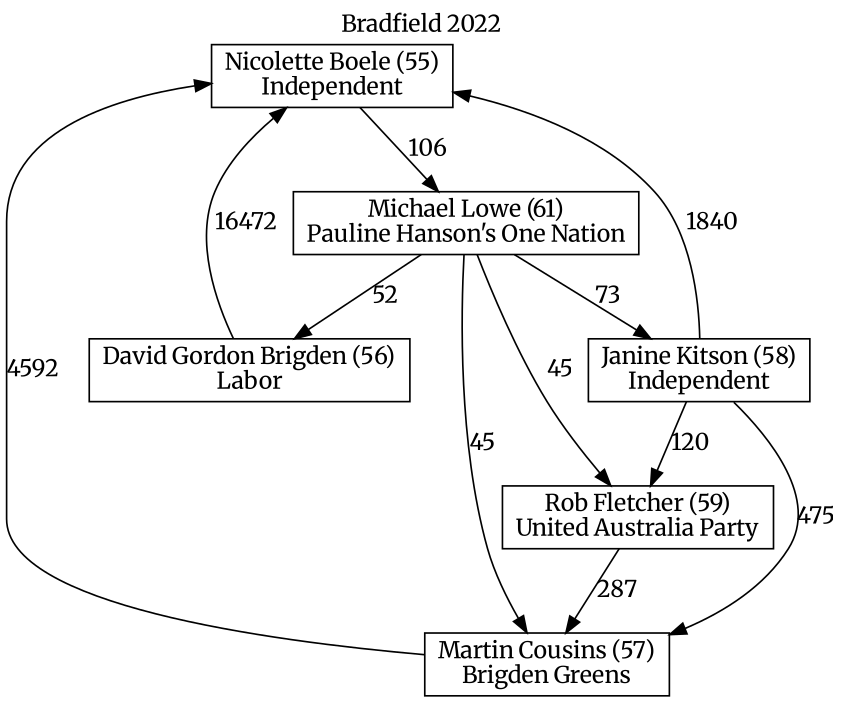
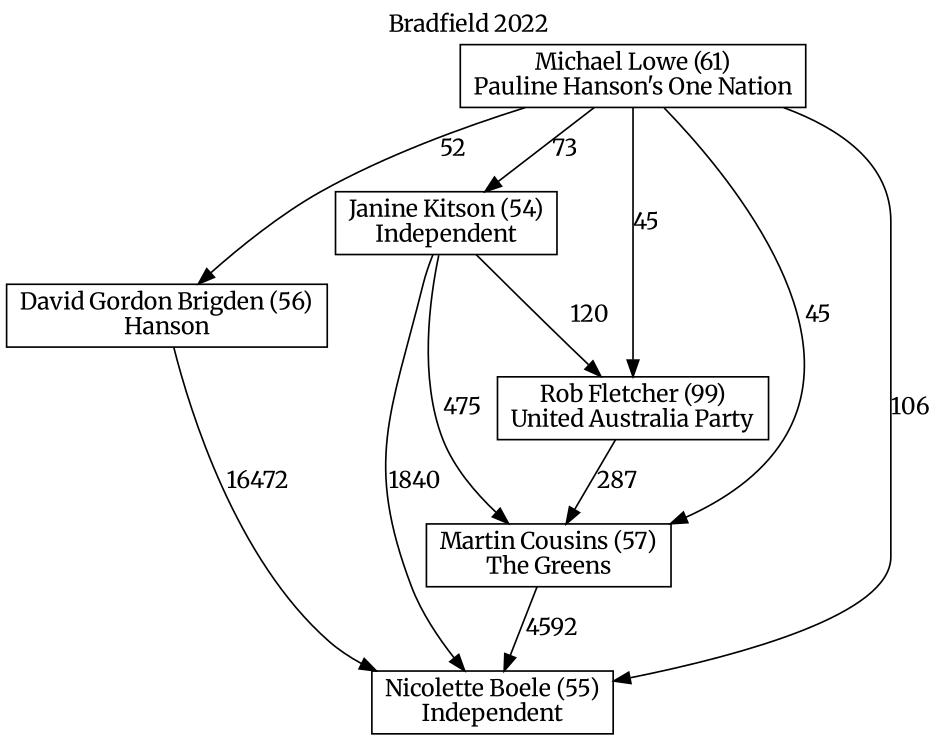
(393, 143) -> (891, 455)
(250, 370) -> (167, 316)
(699, 370) -> (446, 223)
(638, 517) -> (633, 408)
(547, 664) -> (549, 555)
